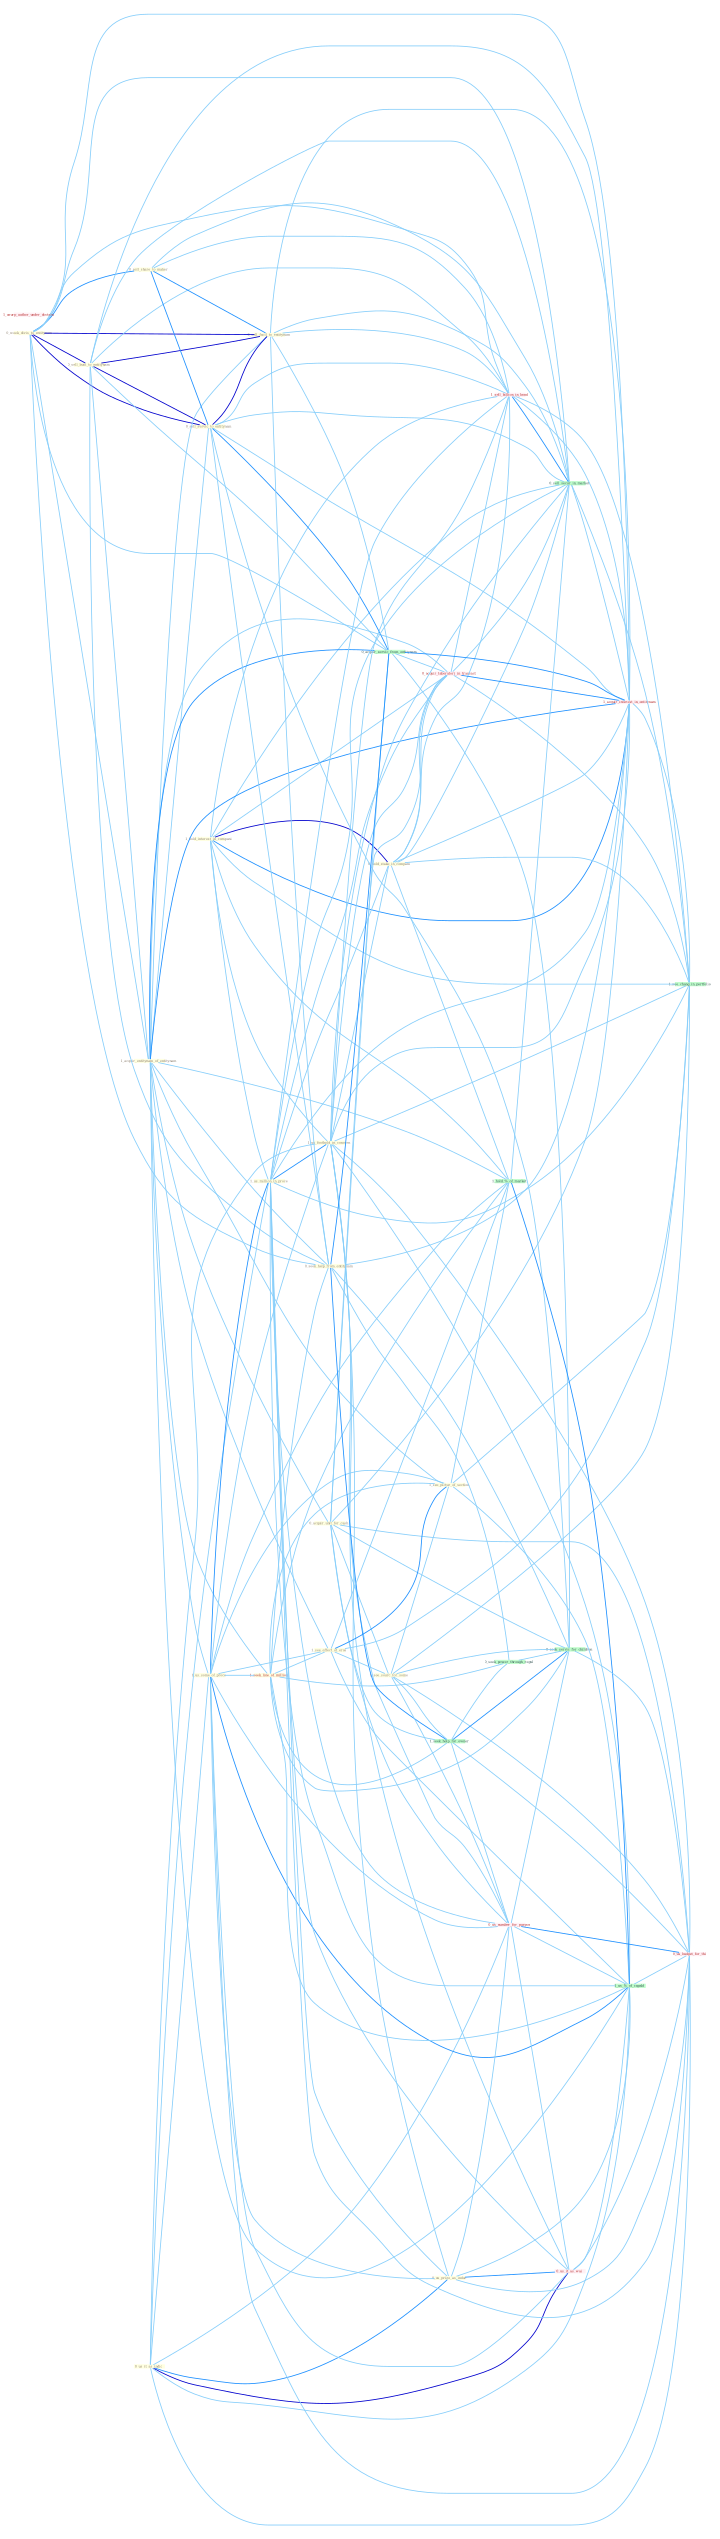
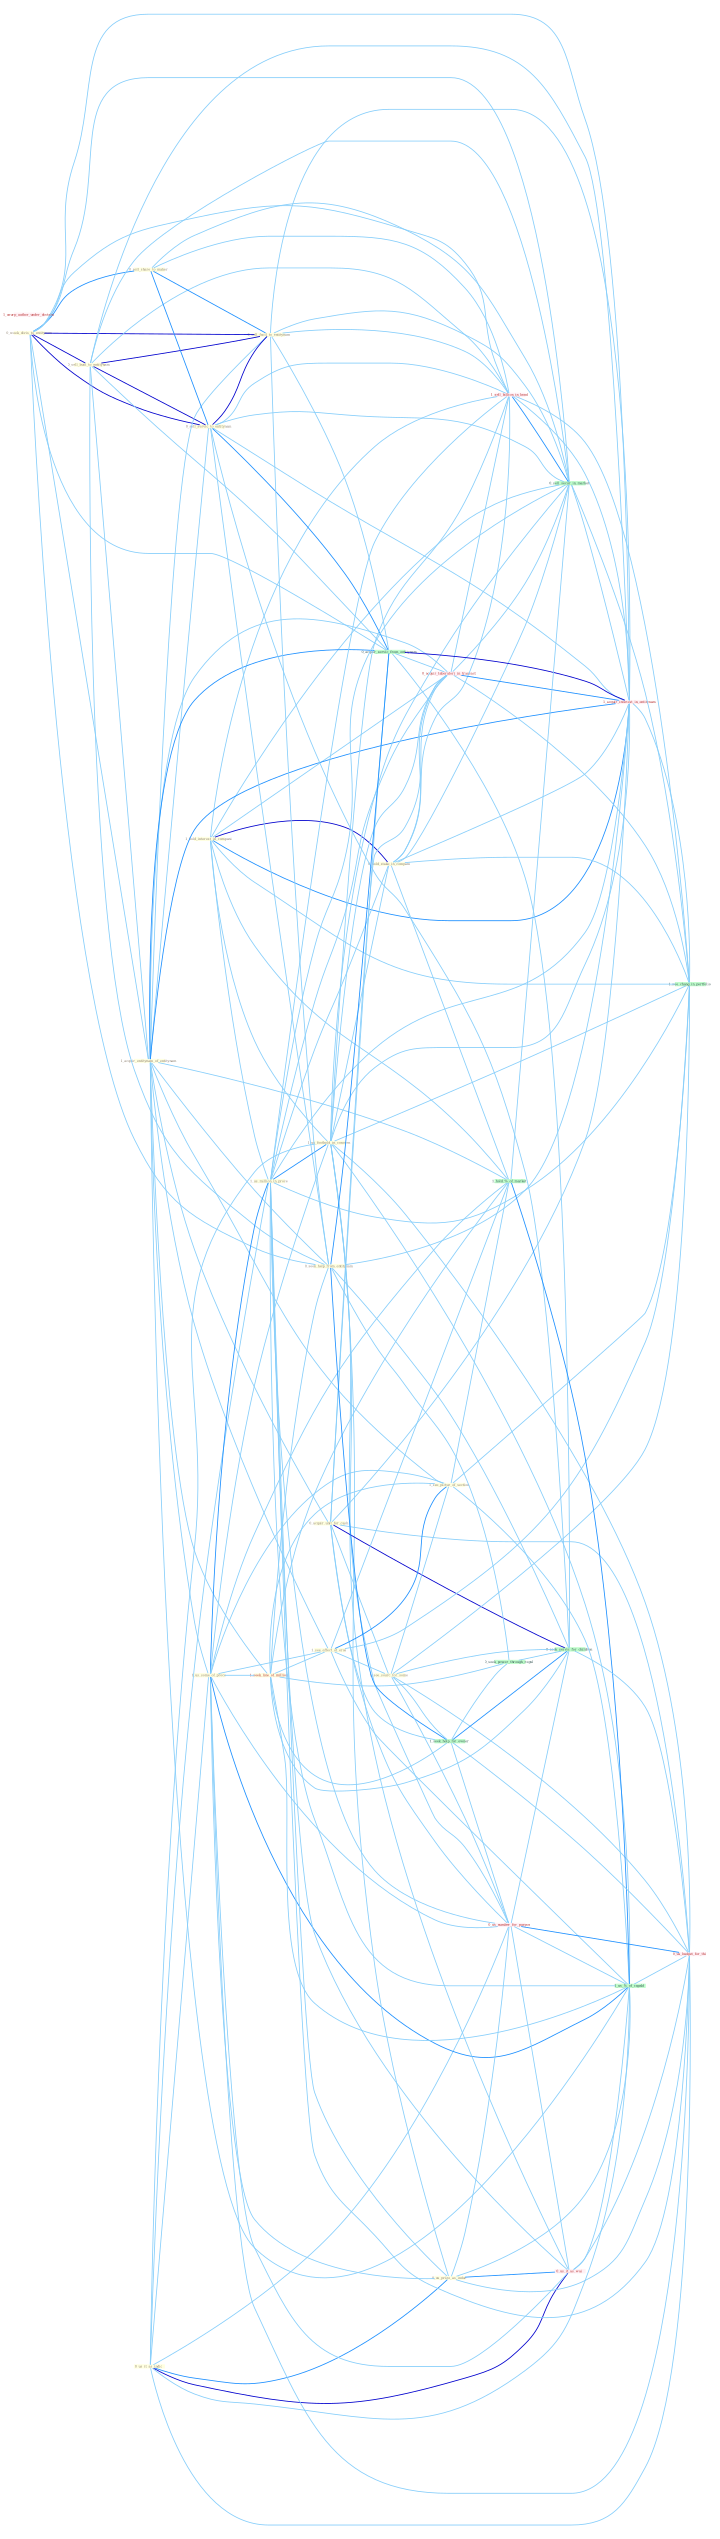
(518, 665) -> (518, 665)
(448, 1589) -> (448, 1589)
